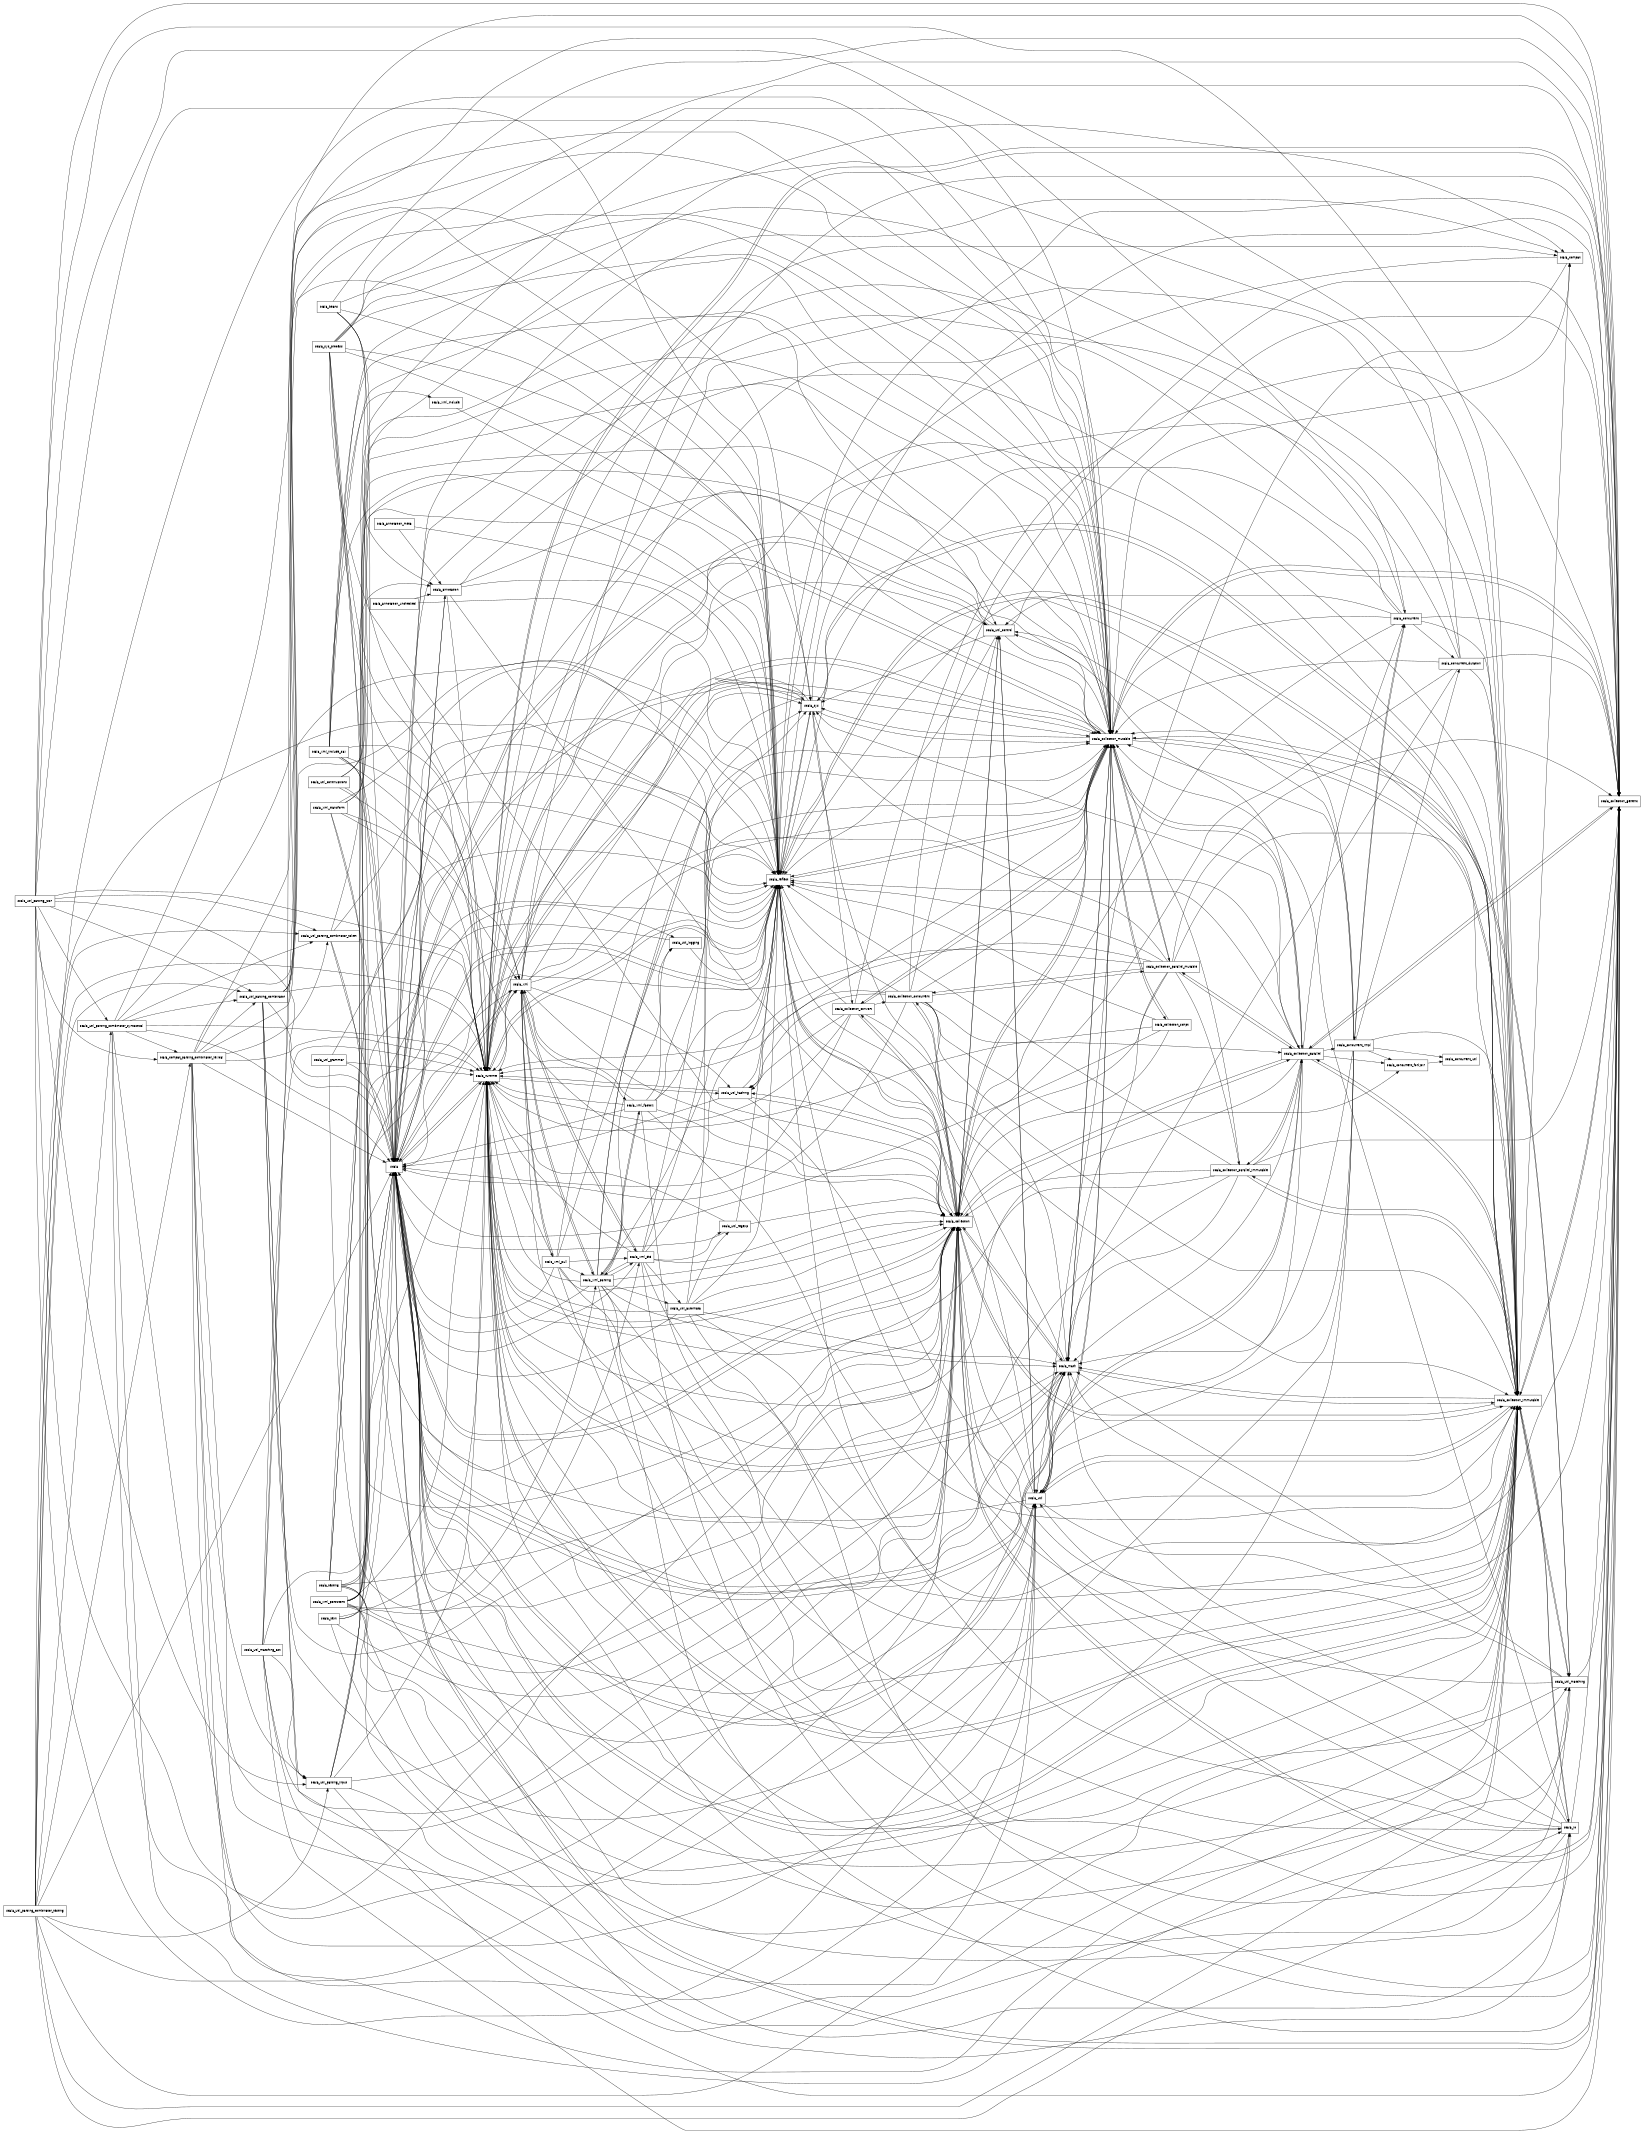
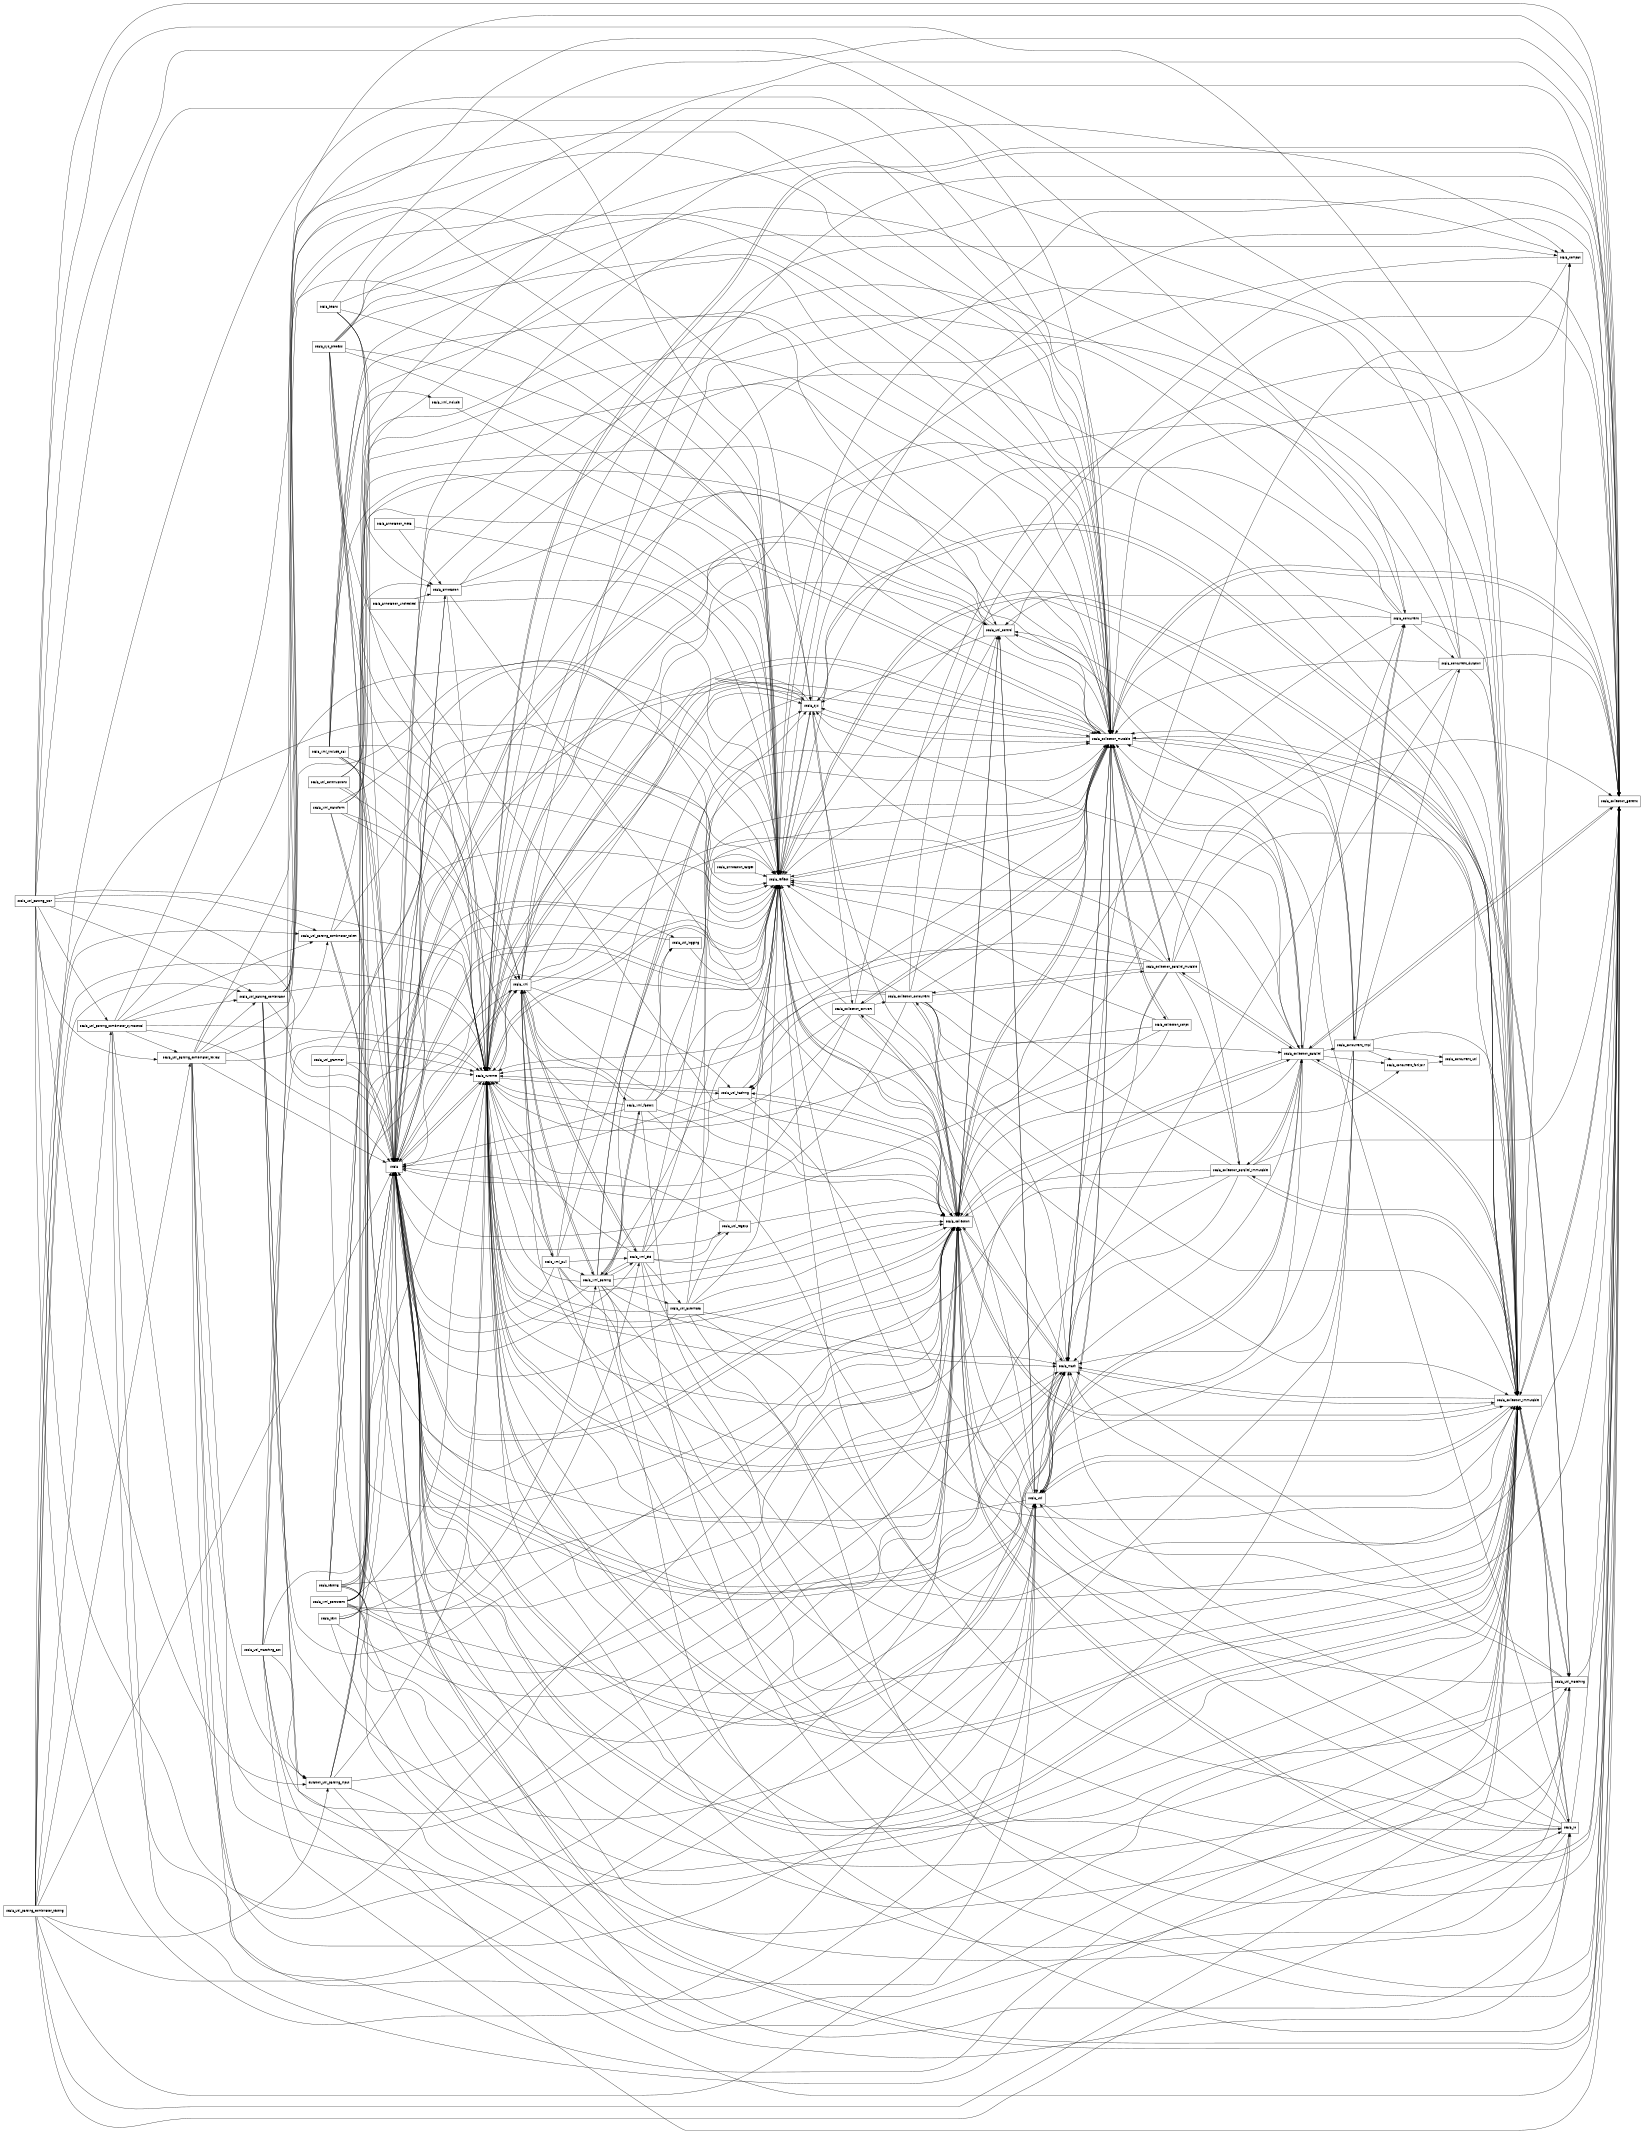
none -> (735, 867)
(192, 1058) -> (192, 1058)
(329, 1783) -> (329, 1783)
